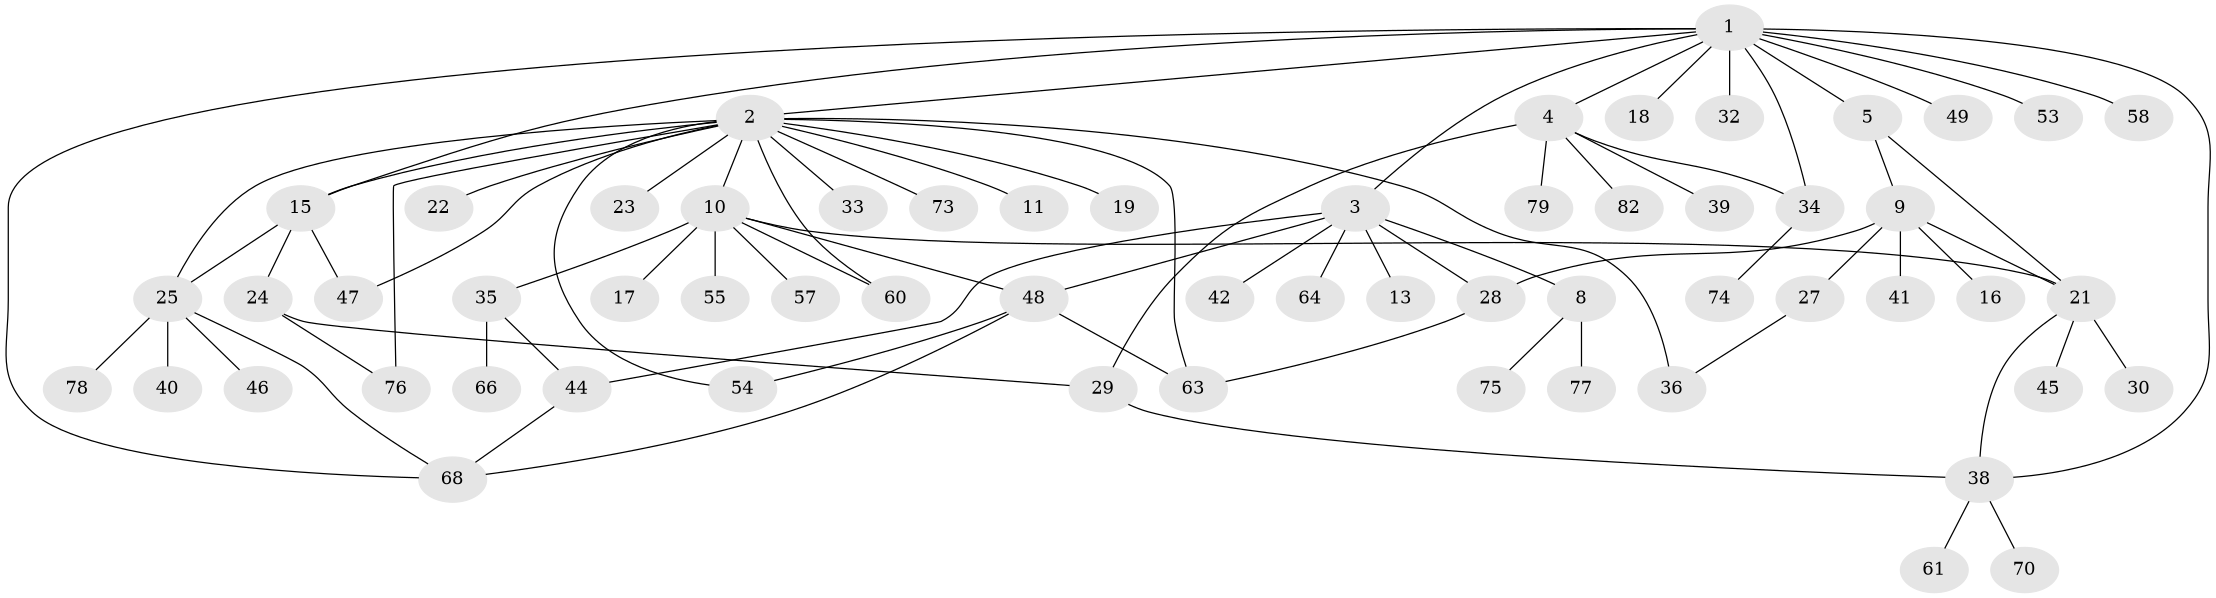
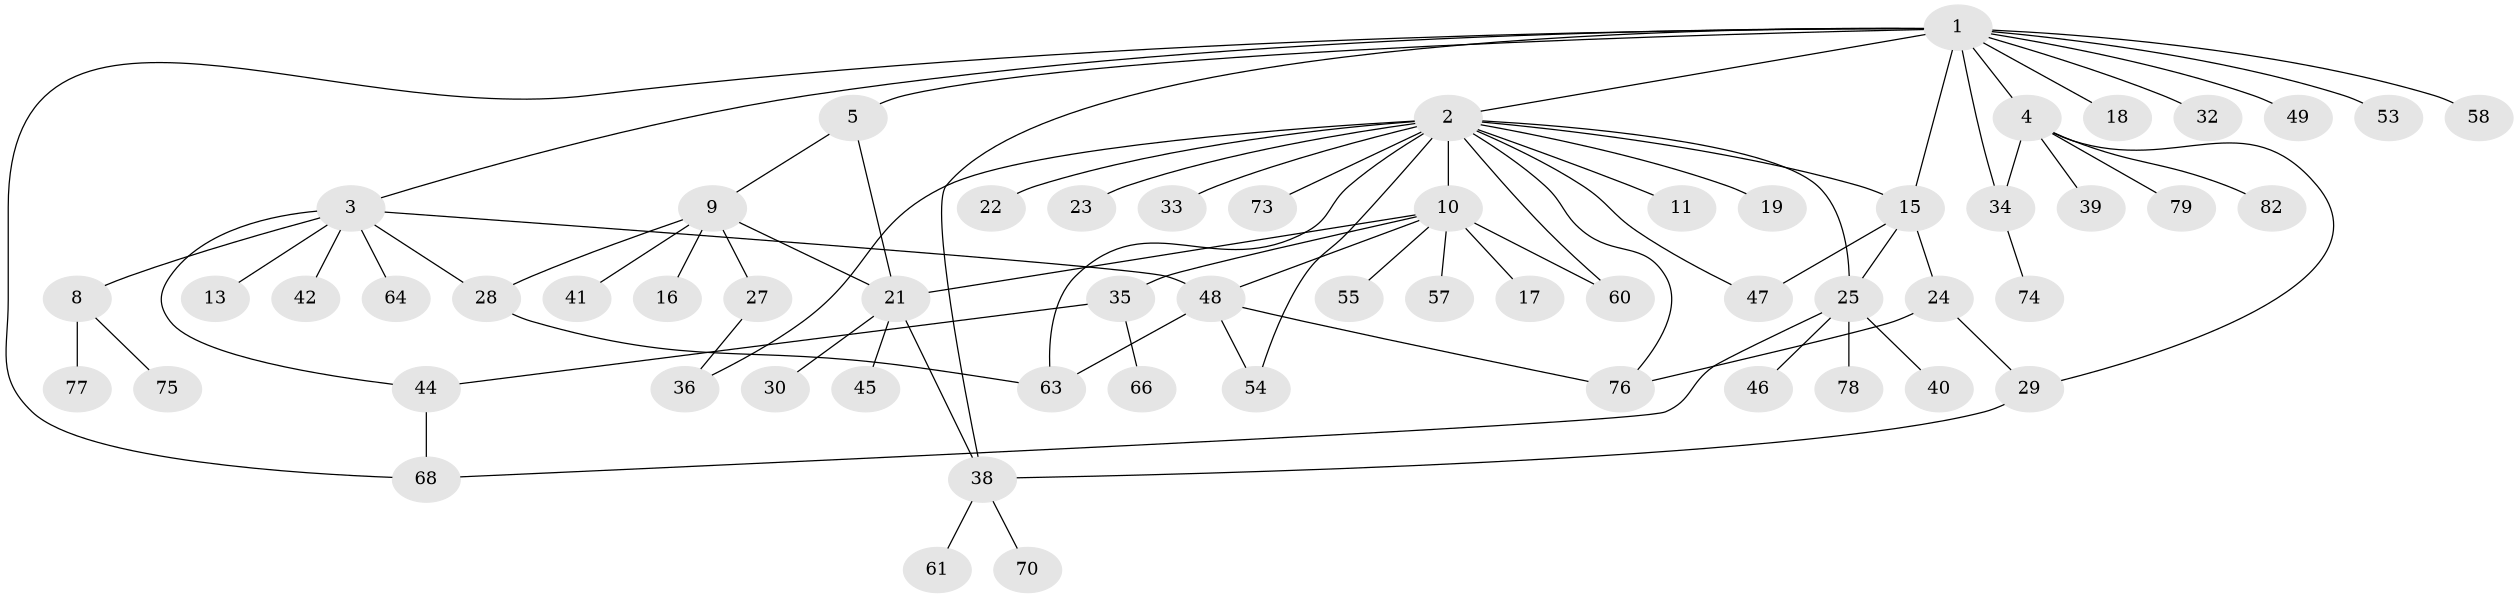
(756, 421) -> (1415, 345)
